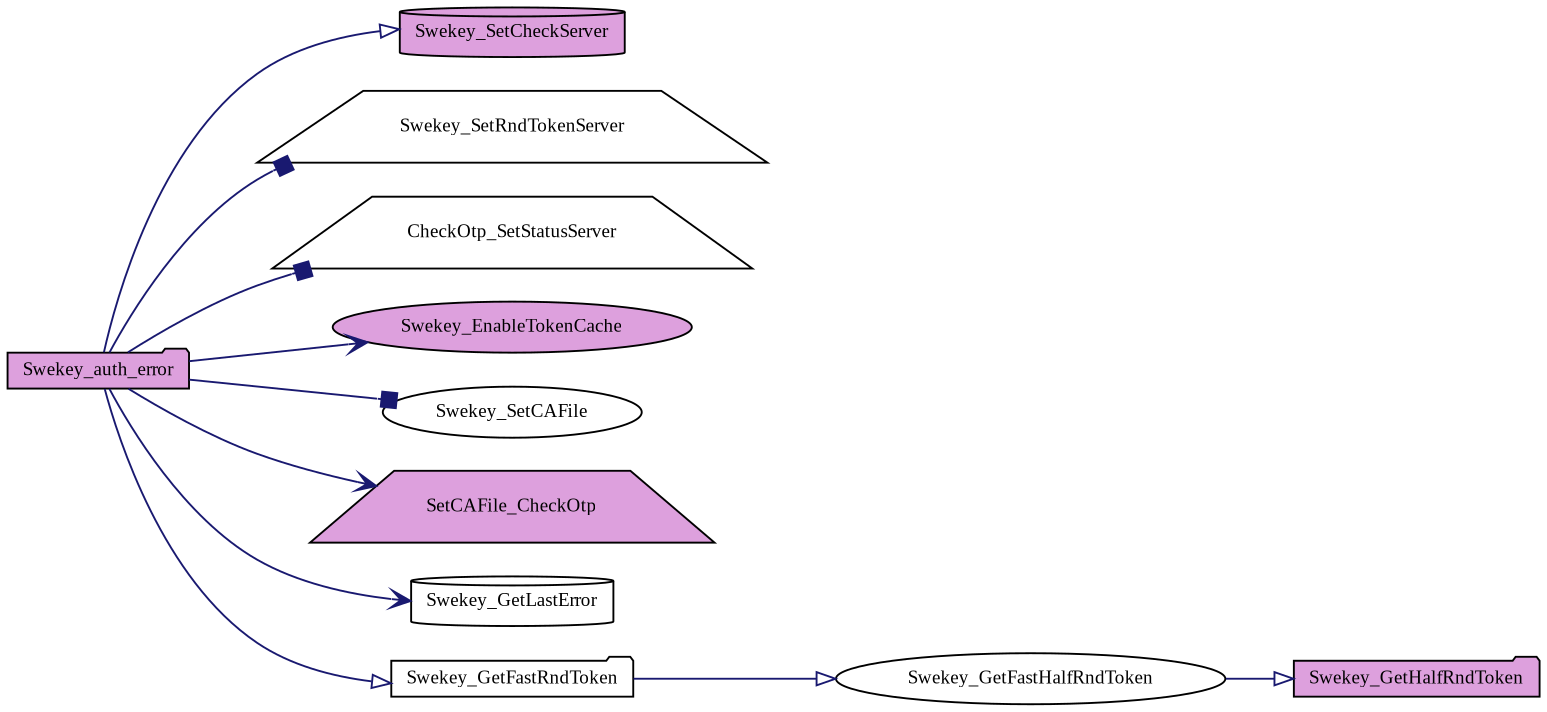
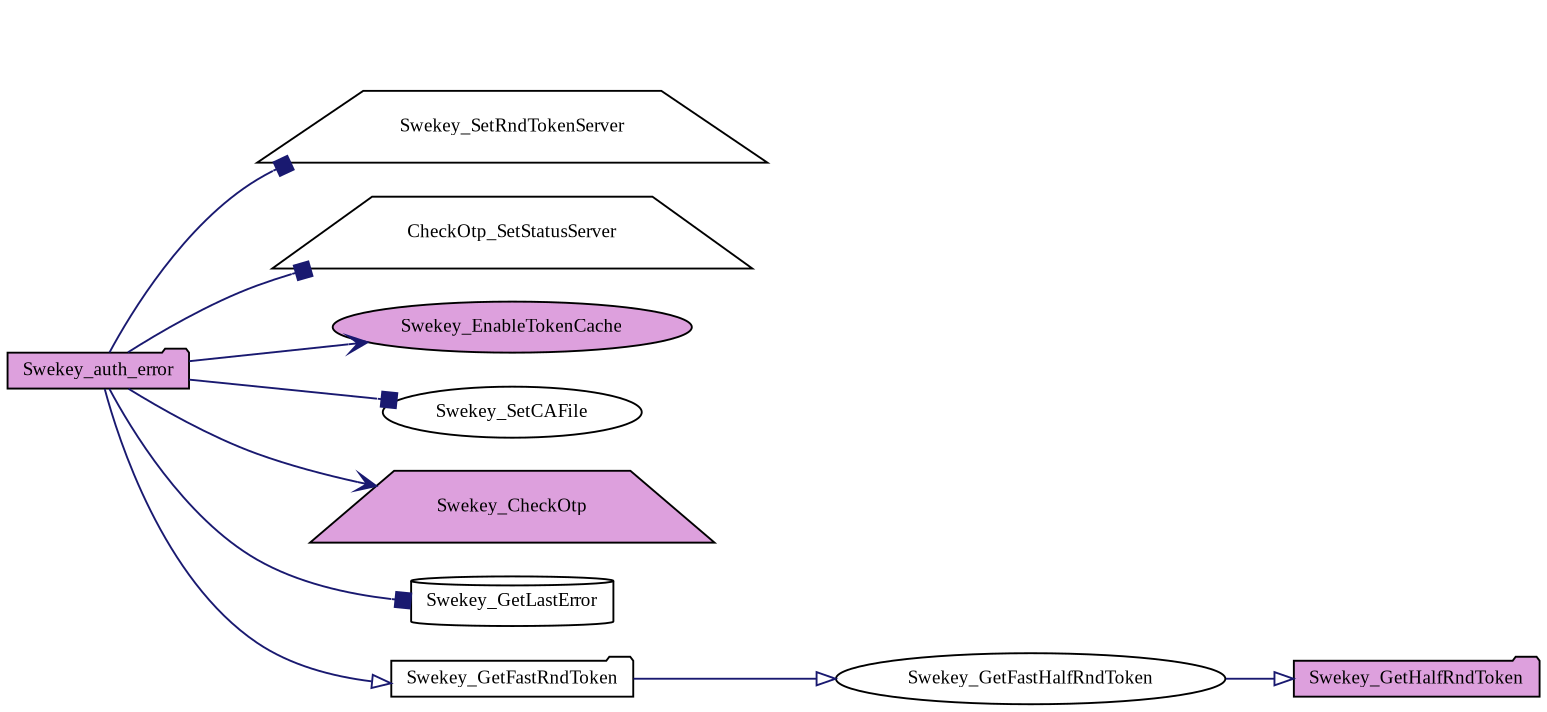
(512, 32) -> none
(512, 507) -> (512, 507)
(222, 534) -> (222, 534)
